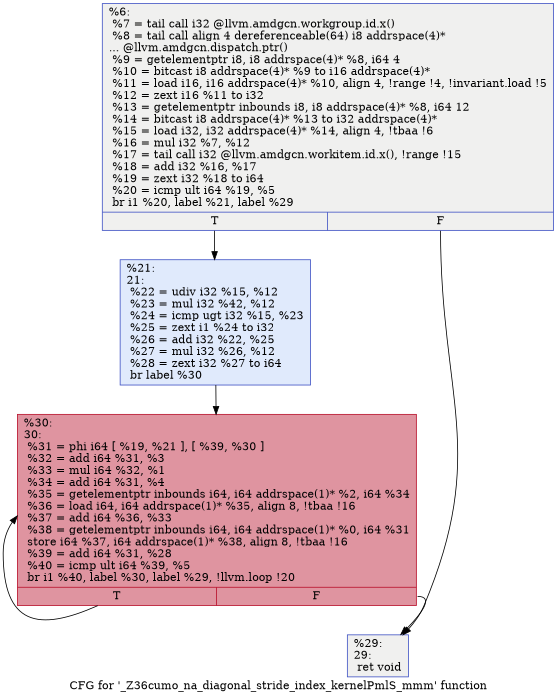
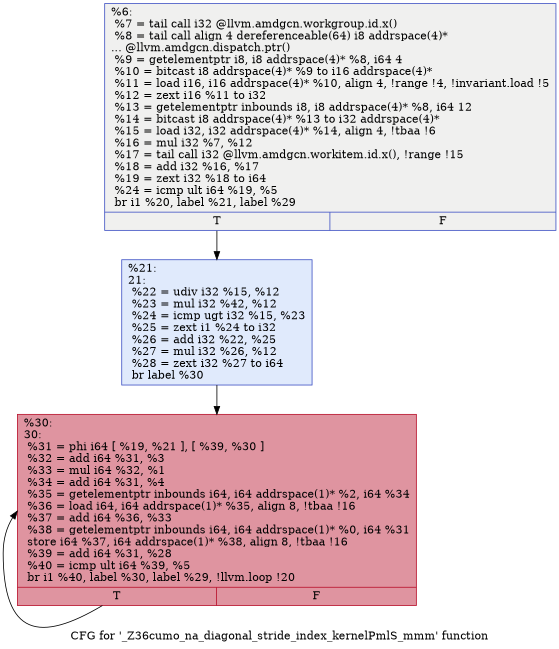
(192, 191) -> (195, 191)
(378, 656) -> none
